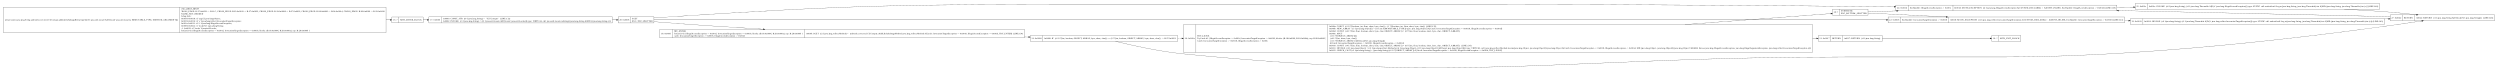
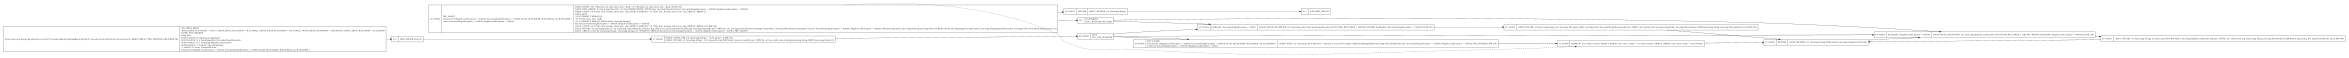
(1180, 38) -> (1206, 53)
